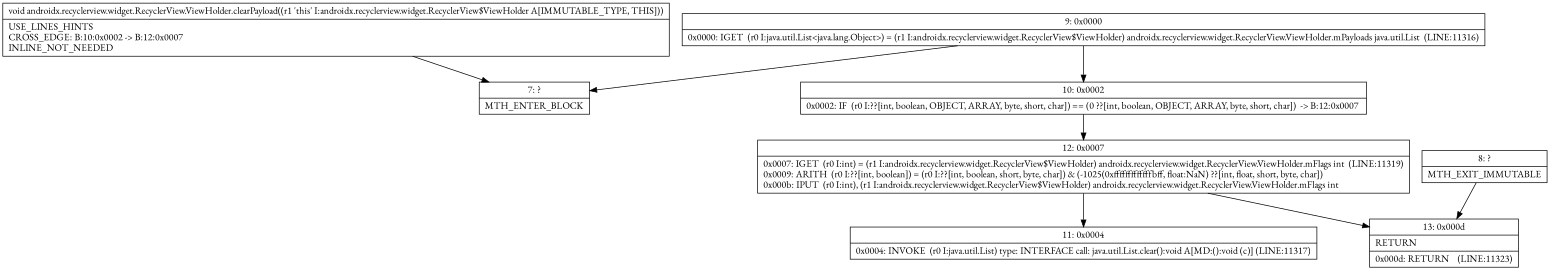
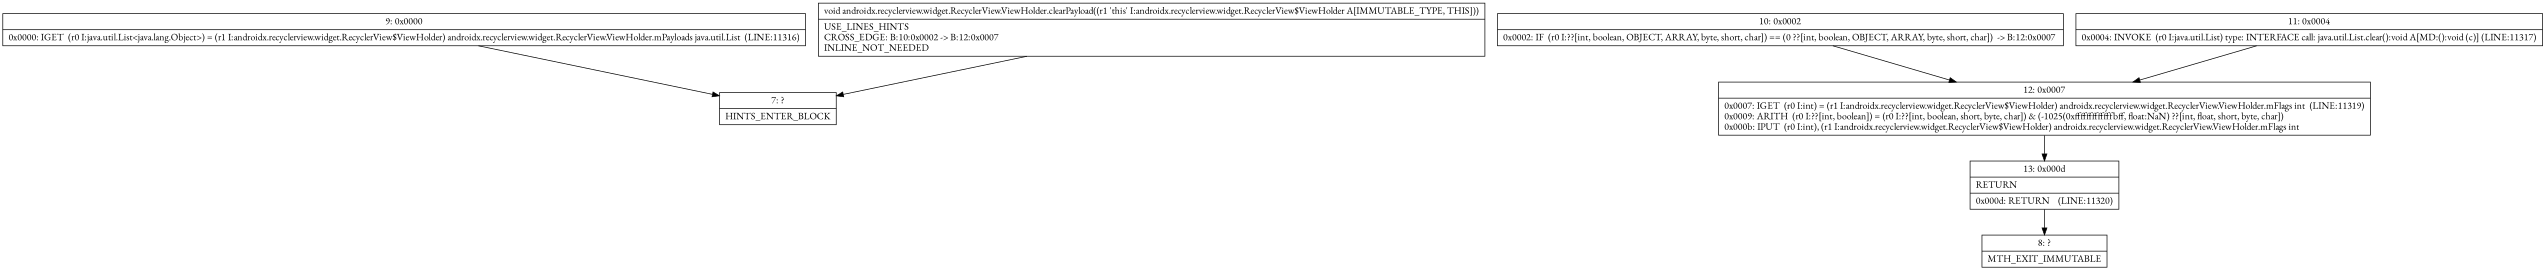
(1084, 60) -> none
(534, 106) -> (778, 116)
(1468, 198) -> (2044, 219)
(1084, 207) -> (2198, 63)
(1444, 259) -> (2044, 201)
